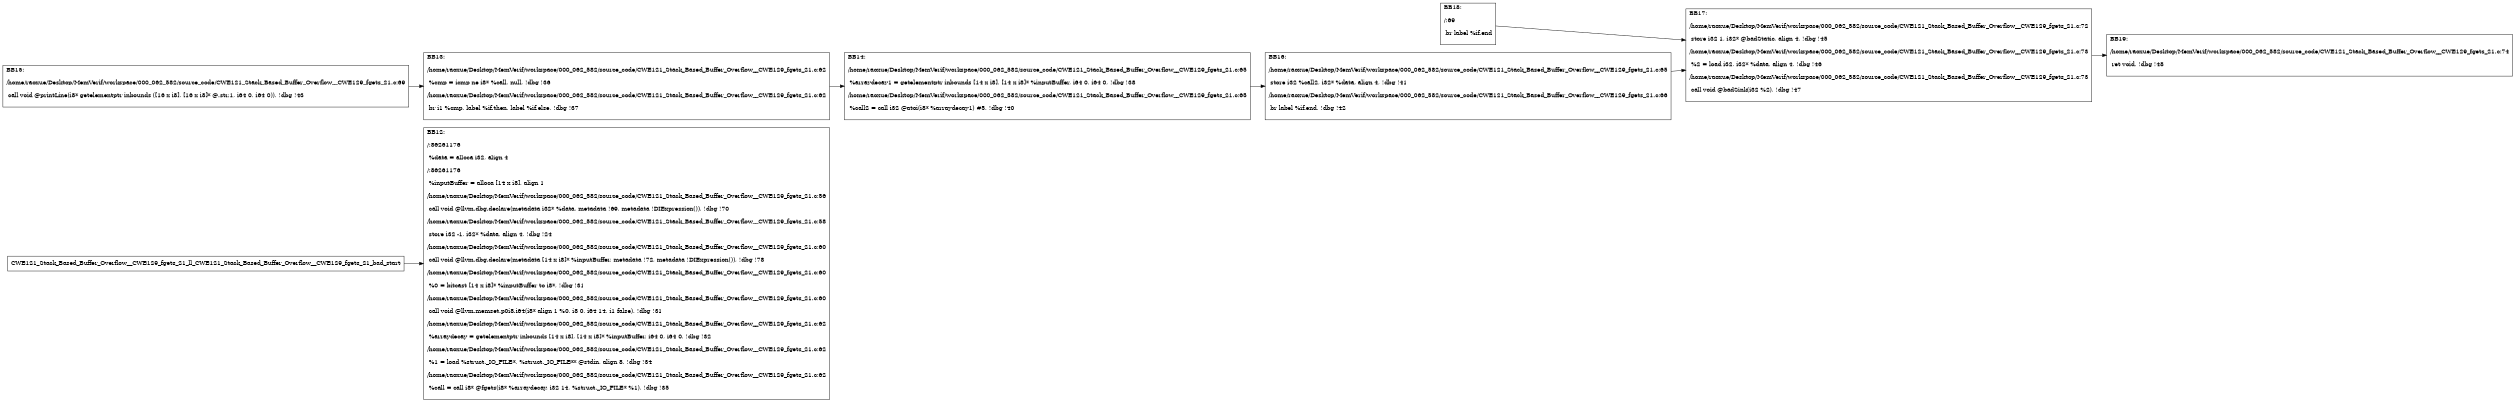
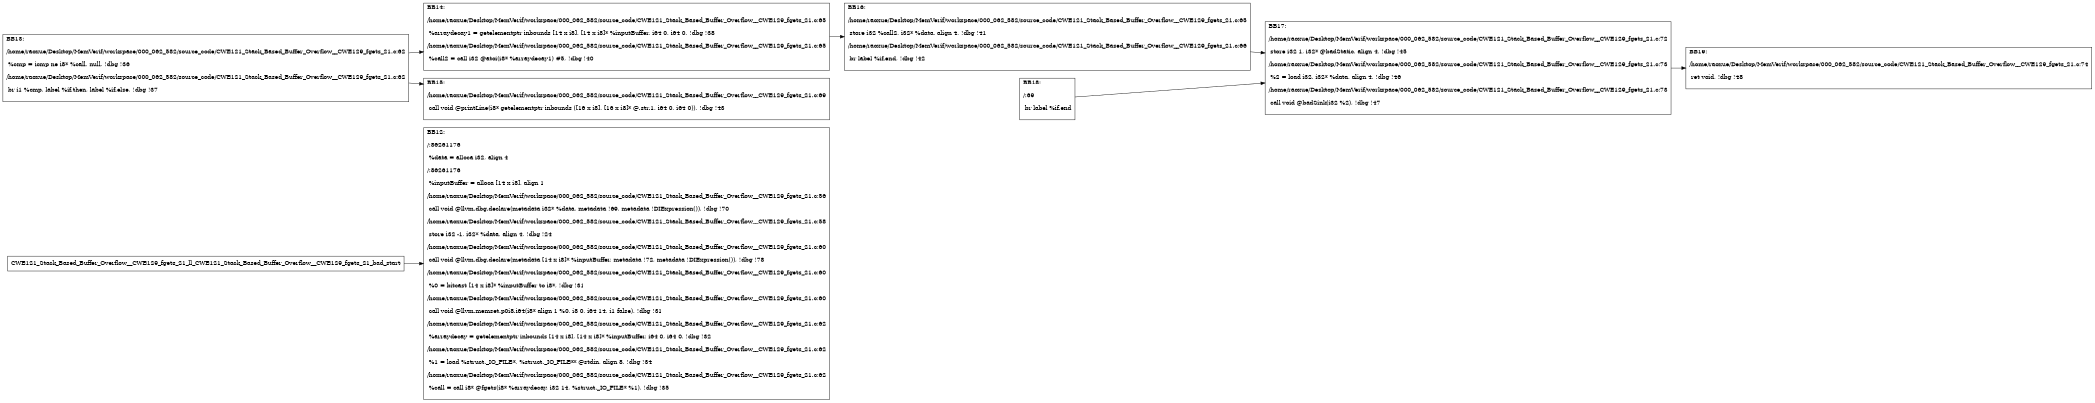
(414, 86) -> (414, 83)
